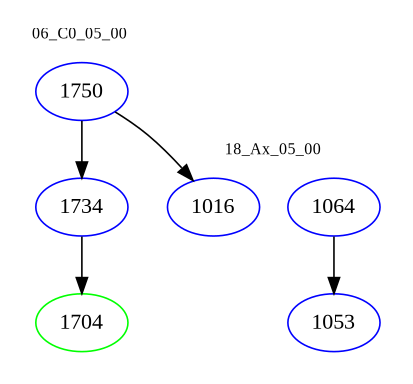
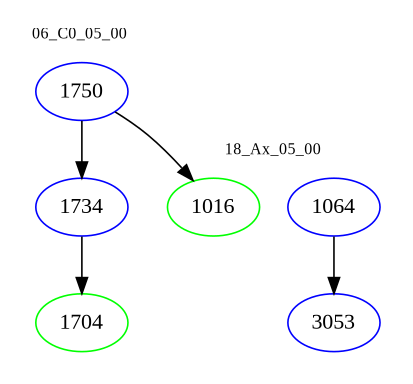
(214, 207) -> (214, 207)
(334, 323) -> (334, 323)
